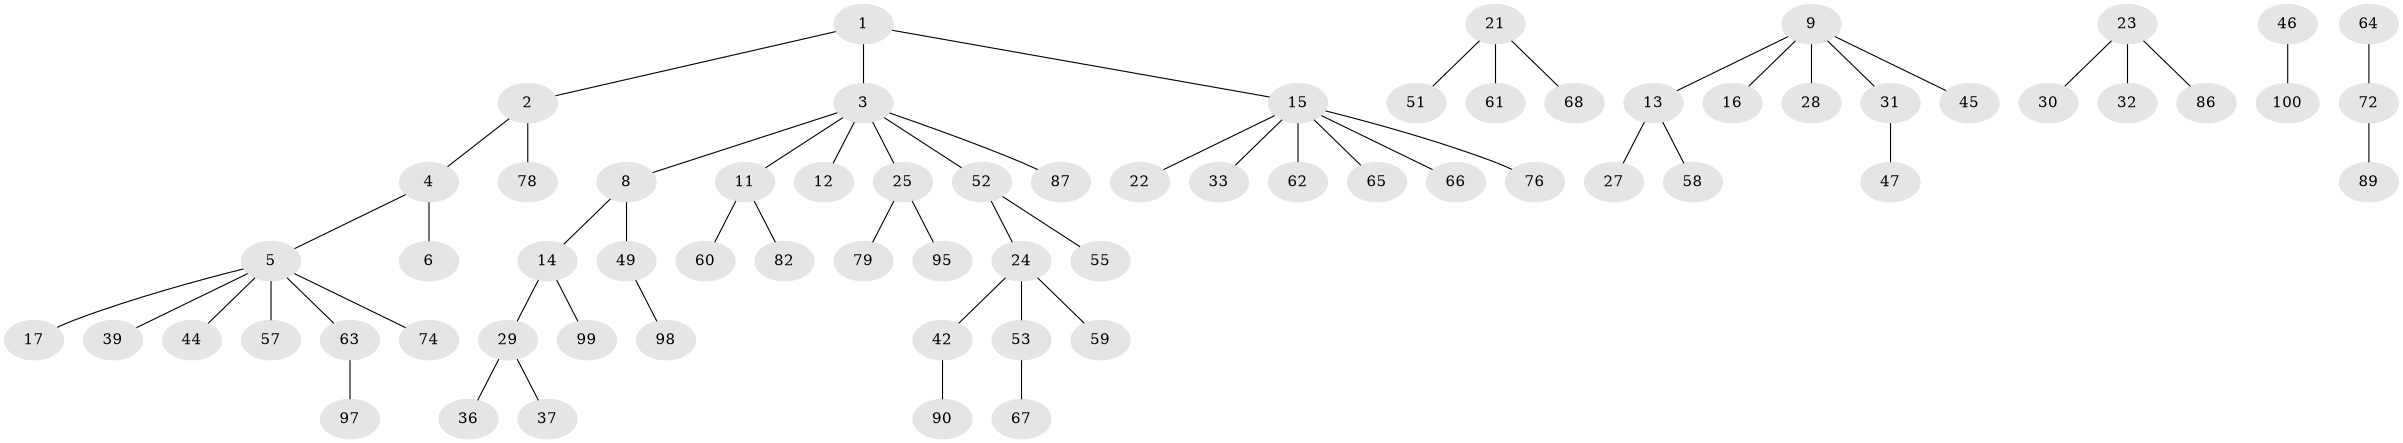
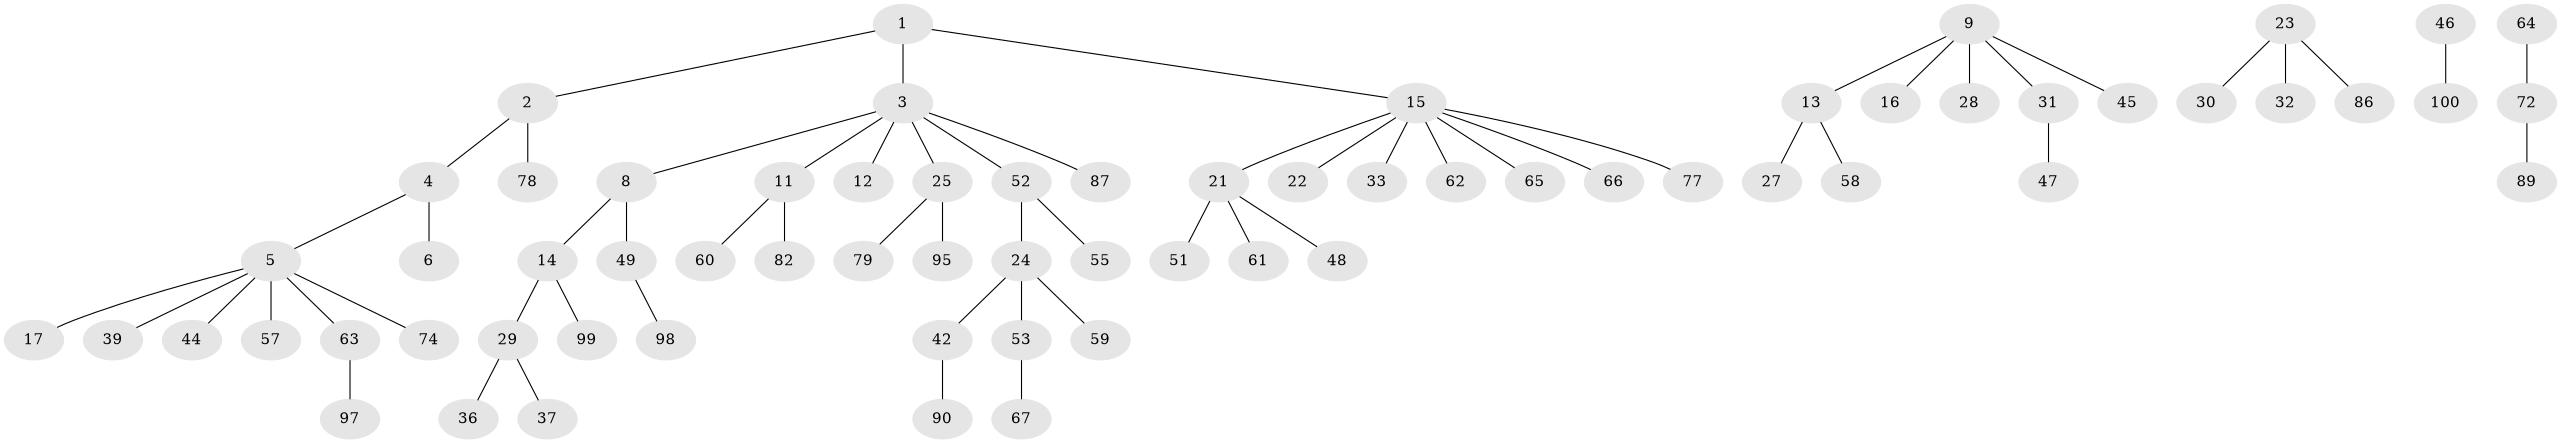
(1575, 103) -> (1338, 261)
none -> (1316, 140)
(1535, 182) -> (1693, 182)
